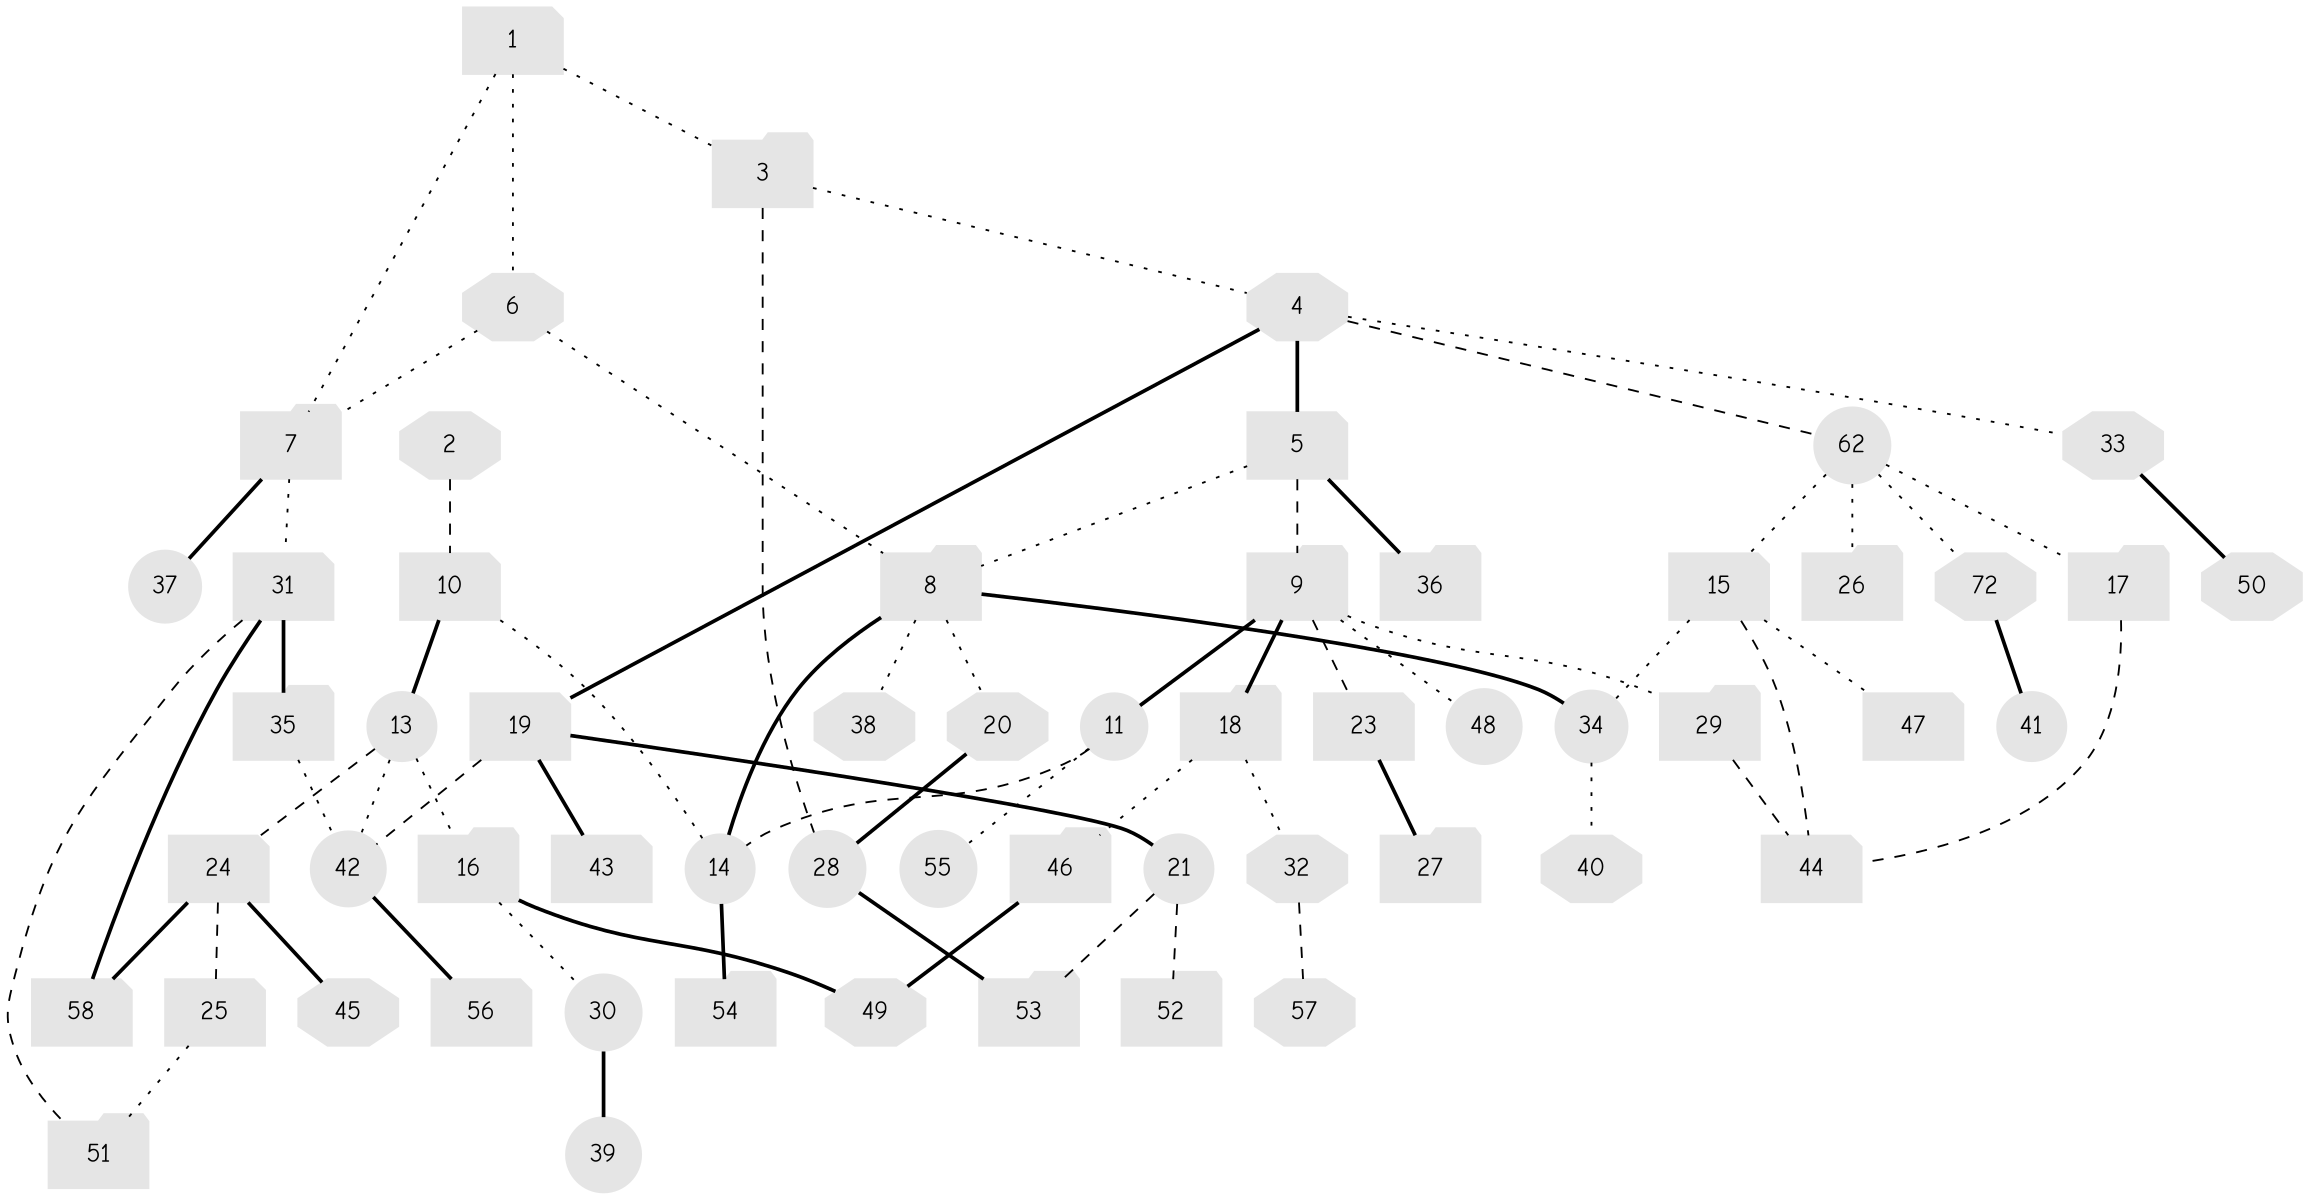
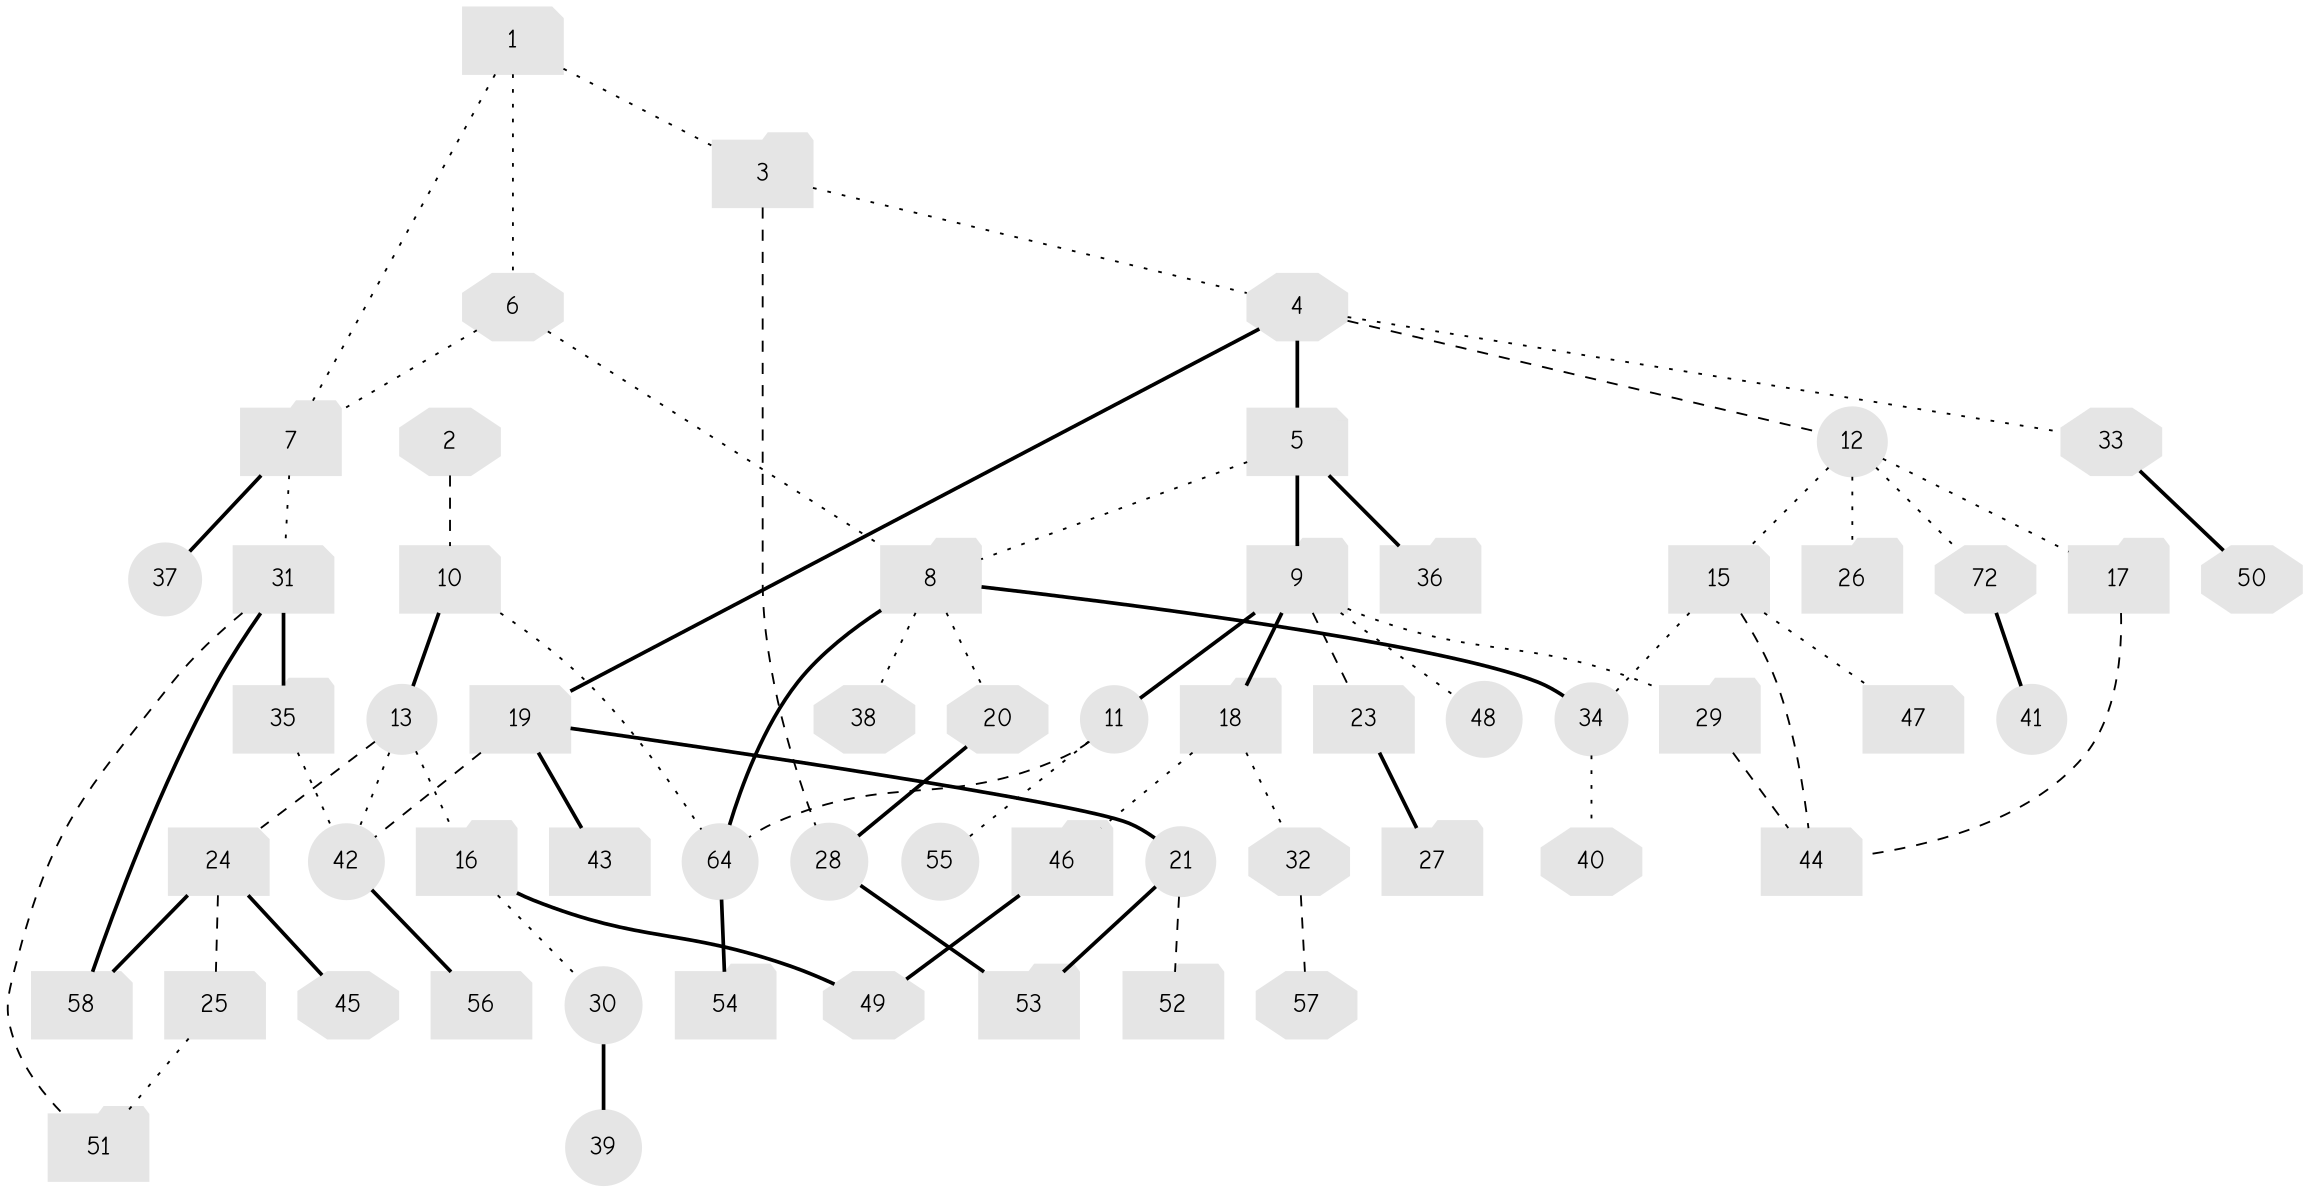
(1852, 445) -> (1852, 442)
(1297, 516) -> (1297, 511)
(720, 869) -> (720, 862)
(1109, 936) -> (1109, 929)
